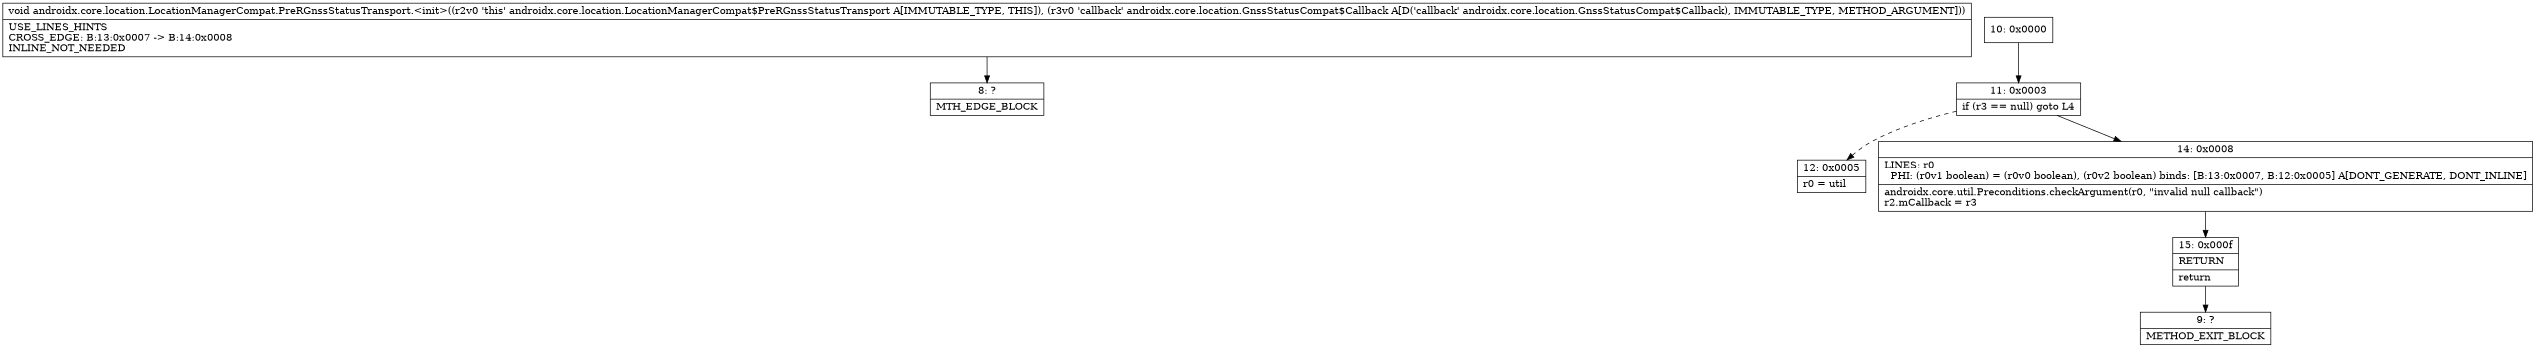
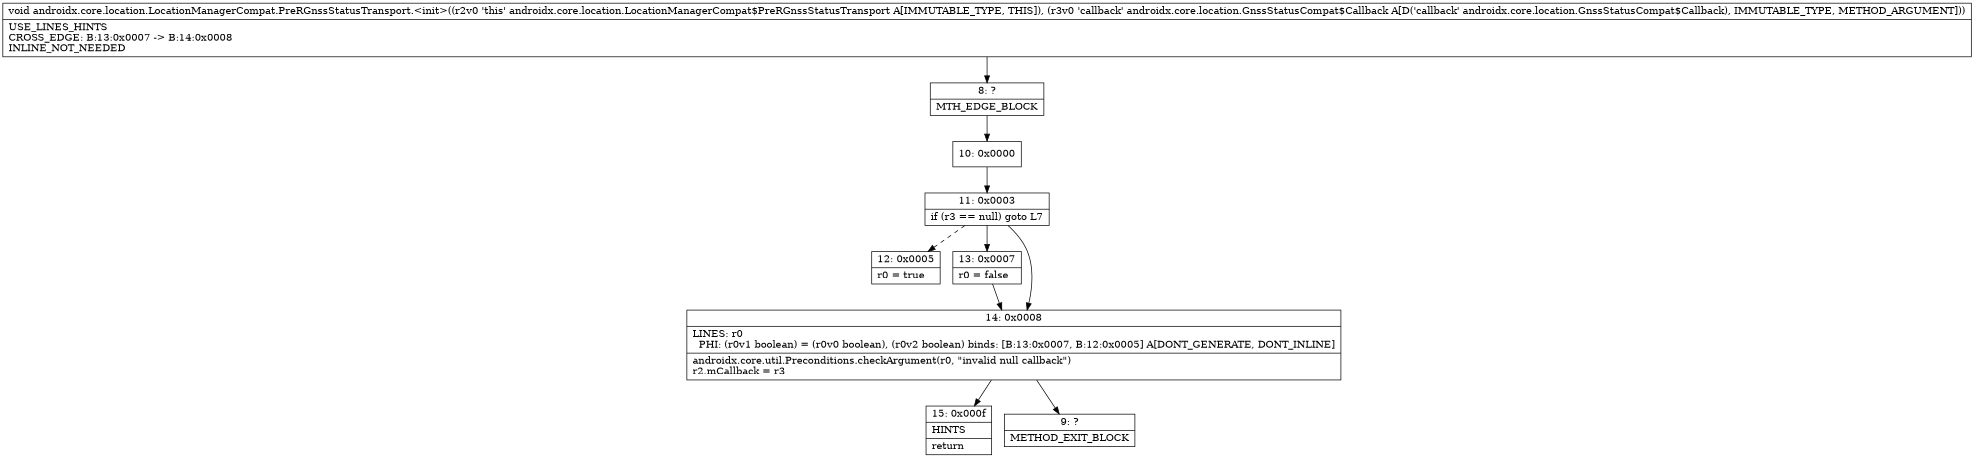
(2019, 107) -> (987, 217)
none -> (987, 125)
(1825, 184) -> (901, 276)
(2201, 261) -> (949, 430)
none -> (987, 268)
(2206, 296) -> (1046, 394)
